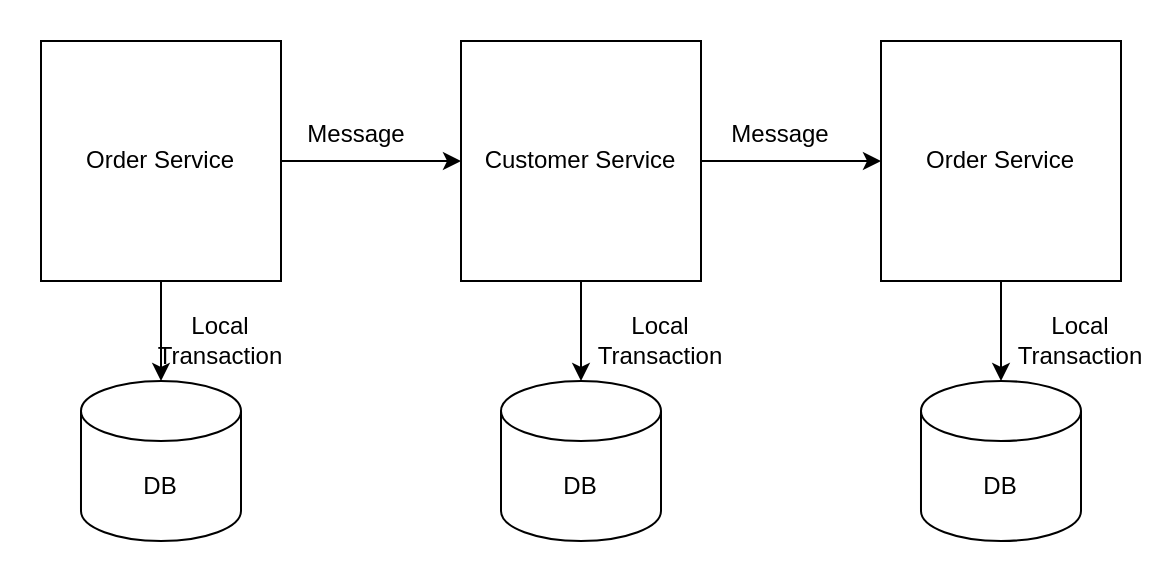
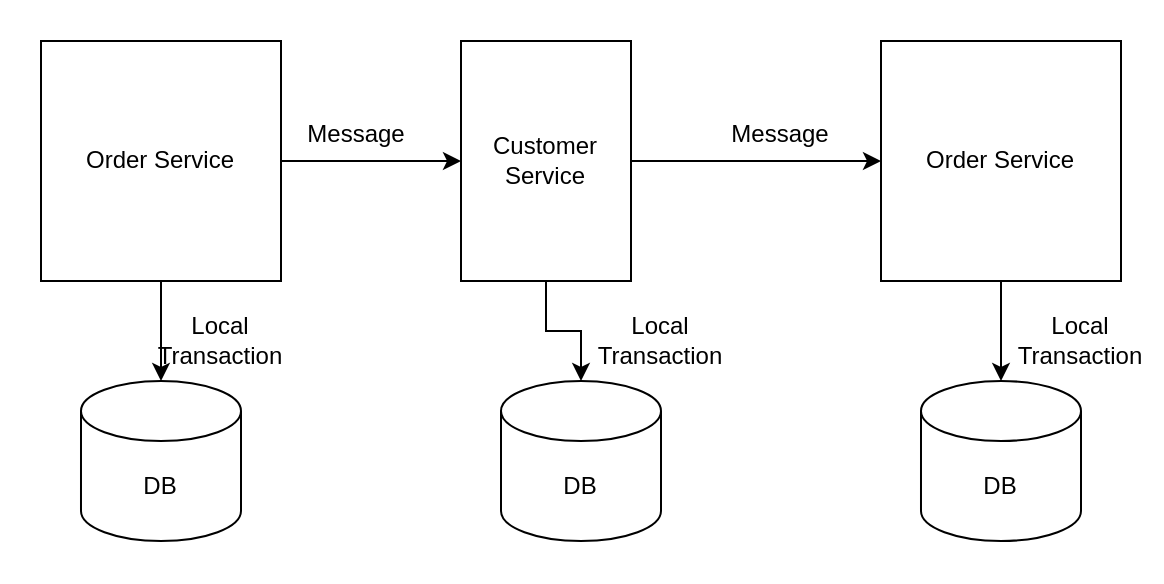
(581, 161) -> (546, 161)
